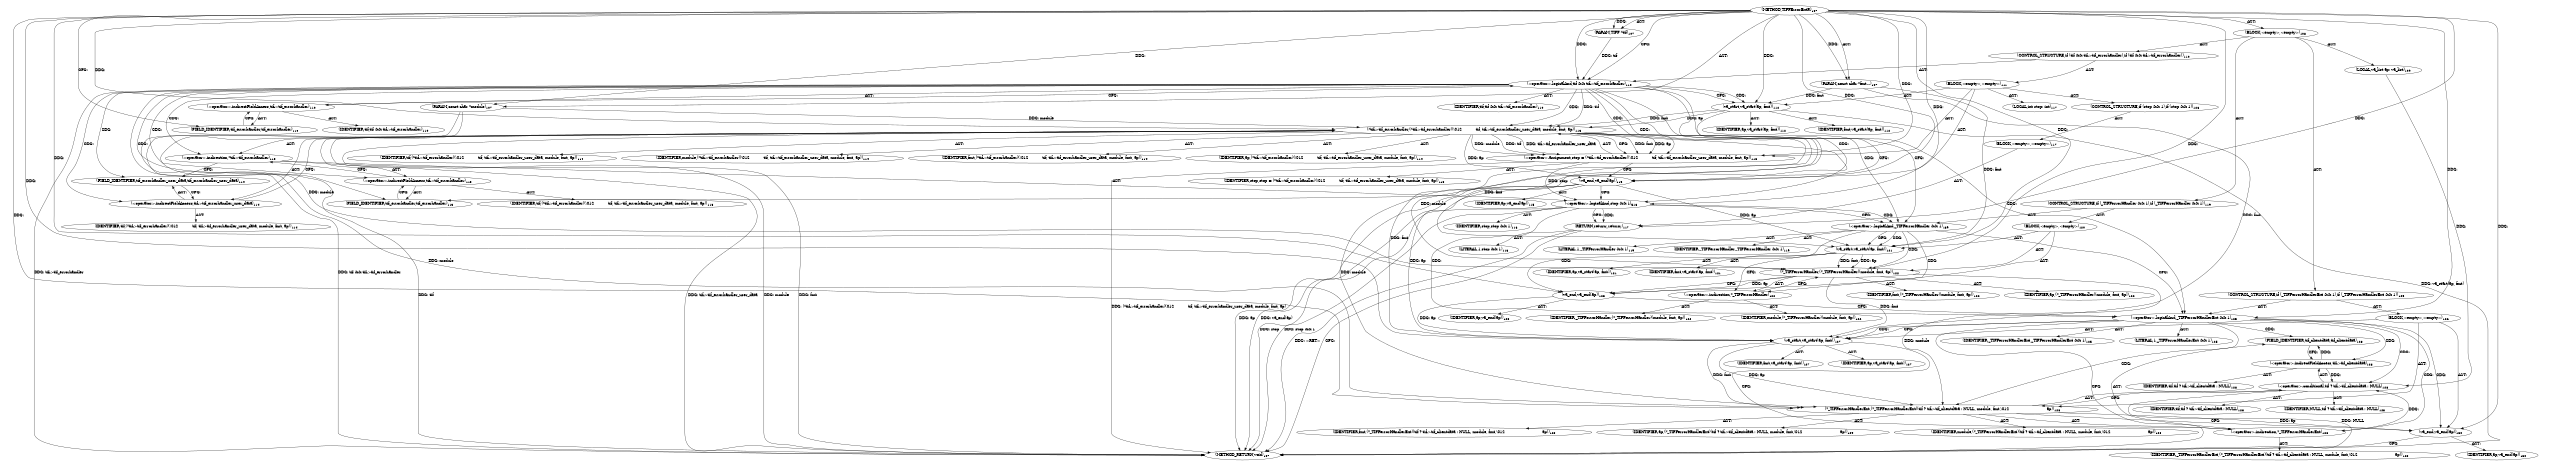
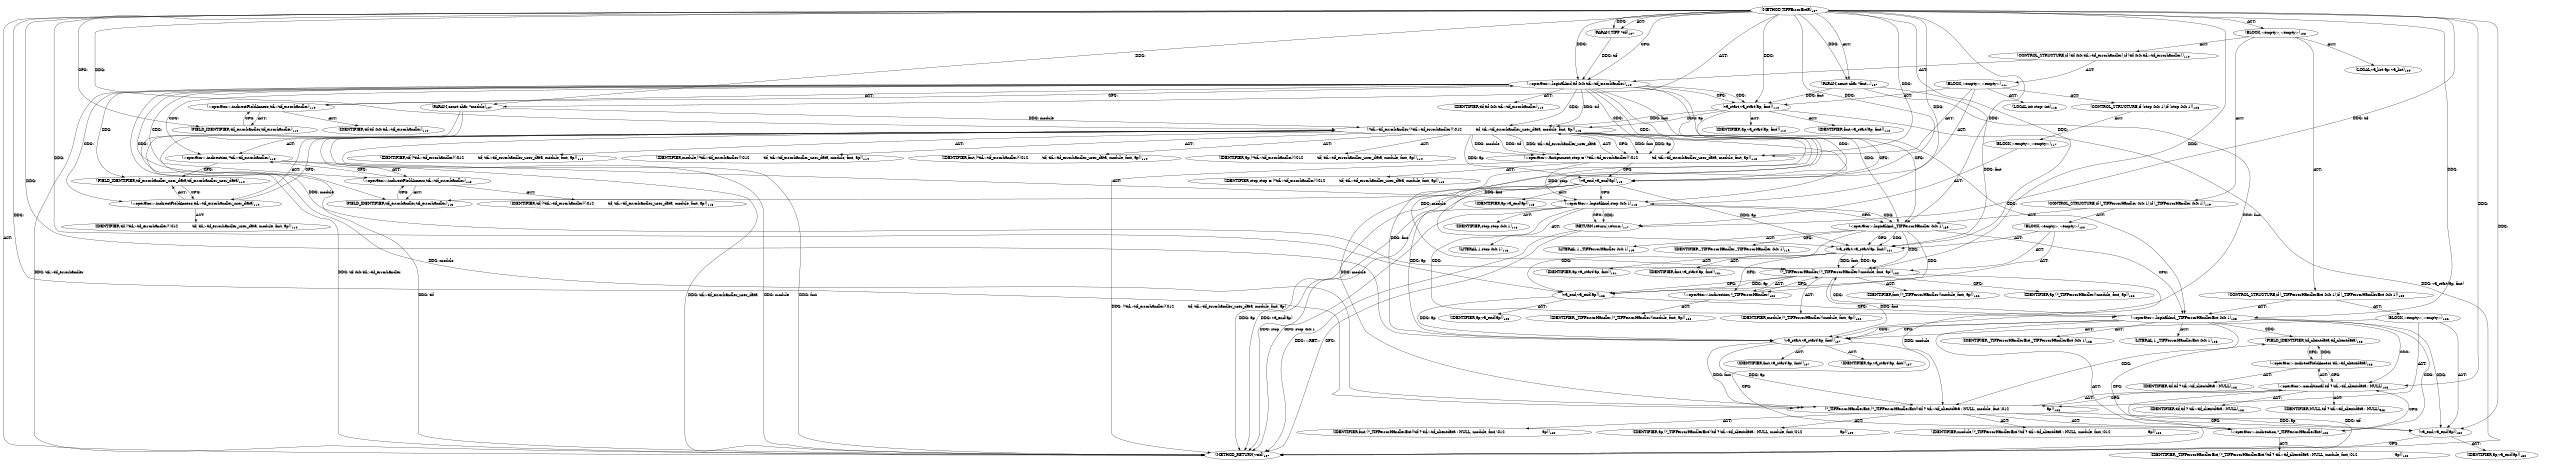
none -> (3, 43)
none -> (2012, 76)
(2054, 107) -> (2054, 107)
(2361, 119) -> (2361, 119)
(1634, 204) -> (1634, 204)
(1535, 232) -> (1541, 232)
(1809, 238) -> (1809, 238)
(2461, 249) -> (2469, 23)
(1979, 284) -> (1979, 284)
(1764, 306) -> (1805, 290)
(2339, 326) -> (1968, 308)
(2336, 375) -> (2336, 375)
(2097, 387) -> (2097, 387)
(2118, 387) -> (2118, 387)
(2382, 409) -> (2382, 409)
(2414, 410) -> (2414, 410)
(2353, 421) -> (2353, 421)
